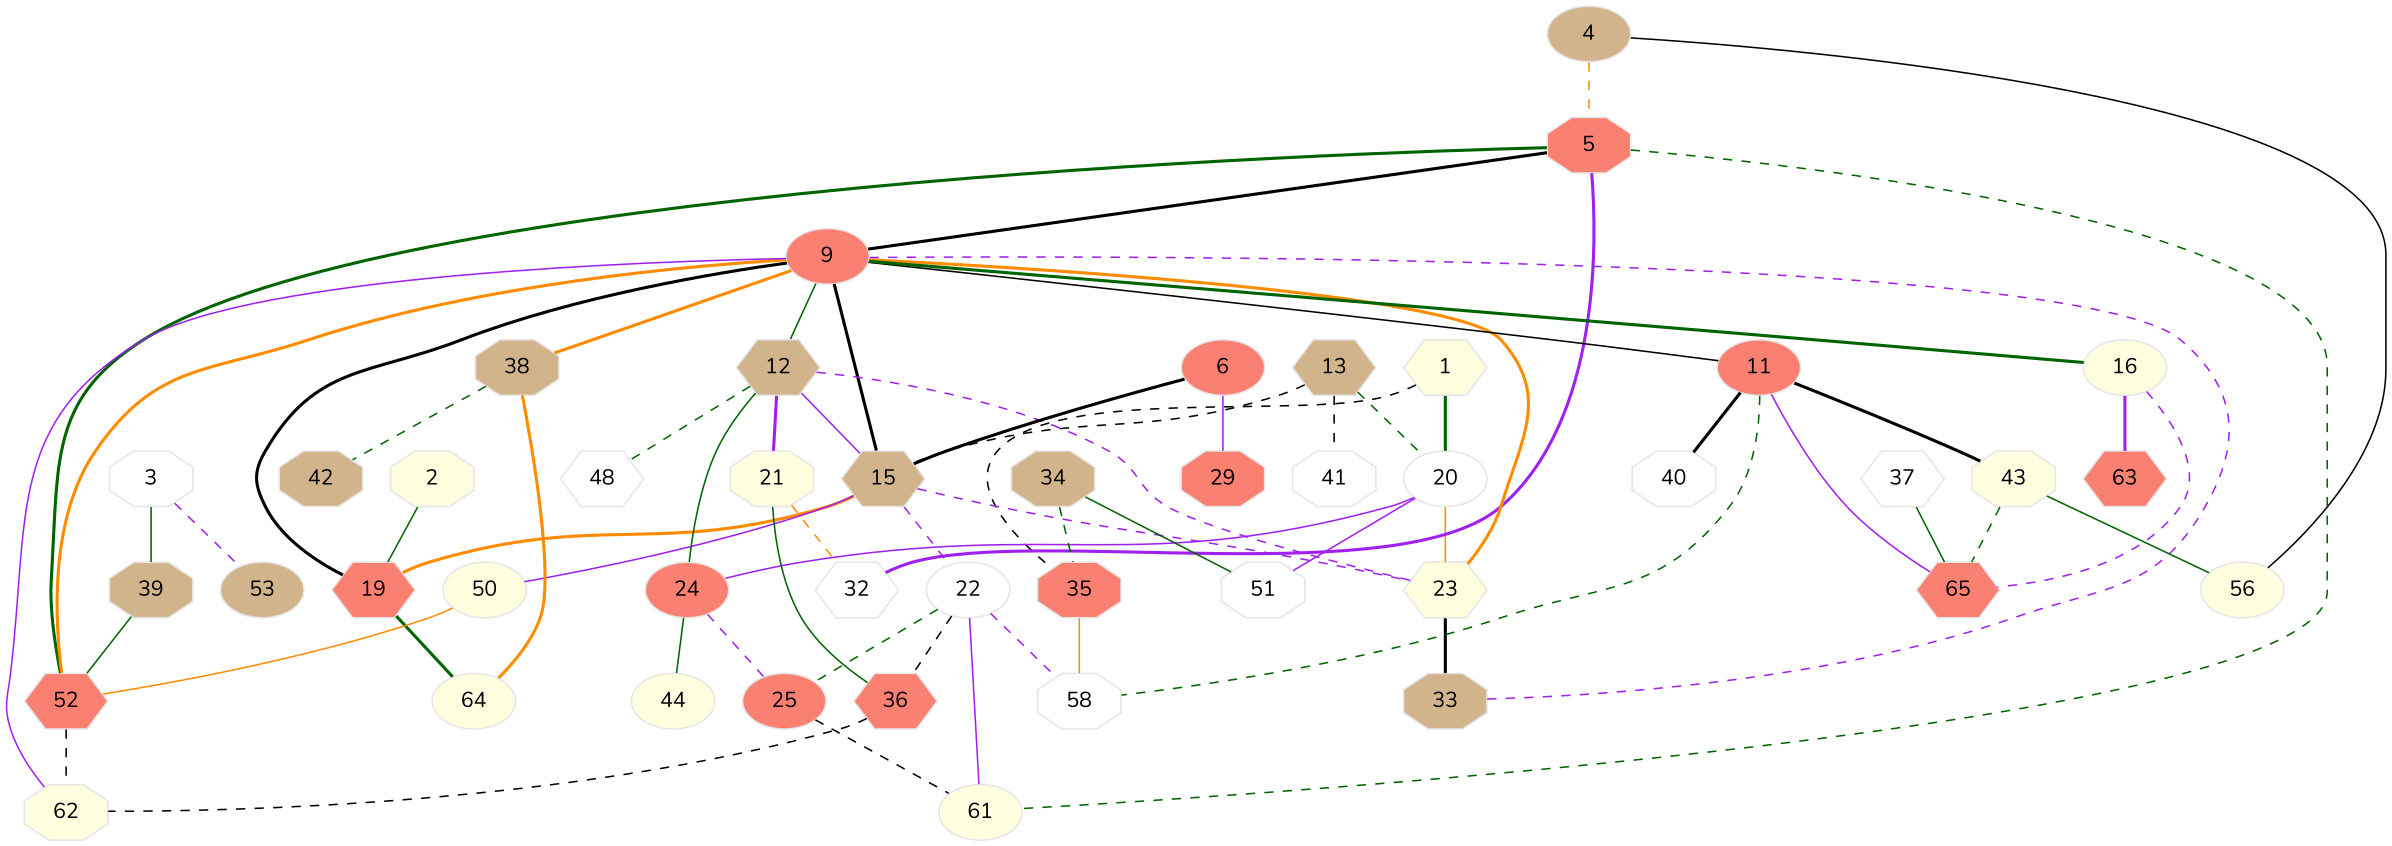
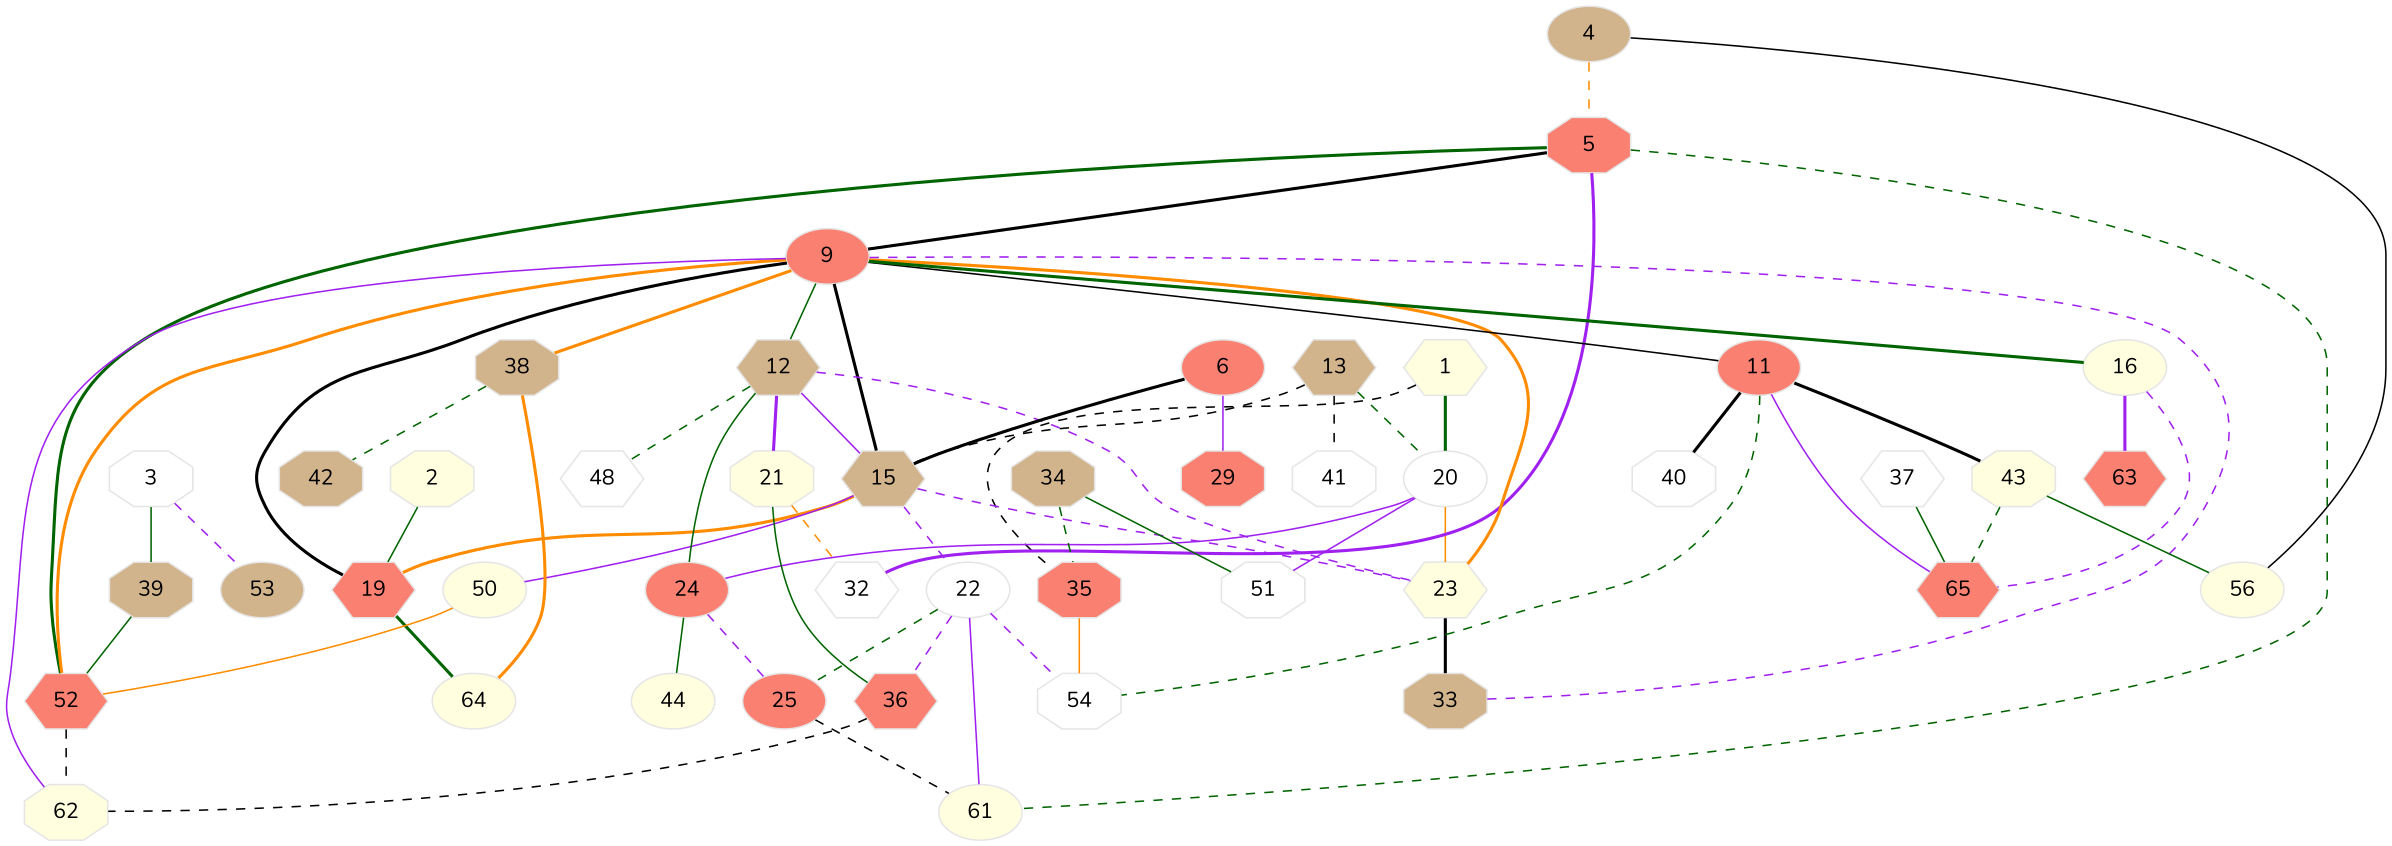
(933, 644) -> (933, 644)
(1079, 701) -> (1079, 701)
